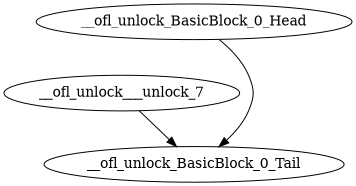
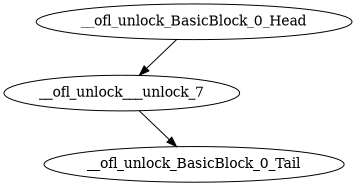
(253, 88) -> (162, 54)
